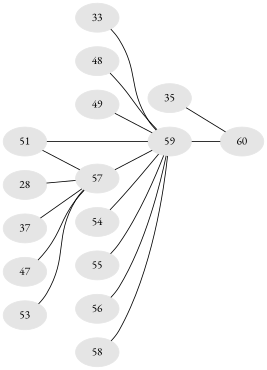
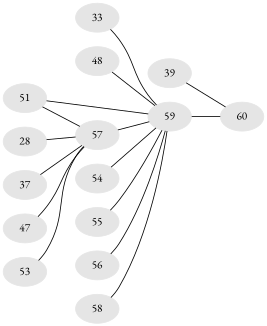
(170, 98) -> (170, 73)
(97, 105) -> none
